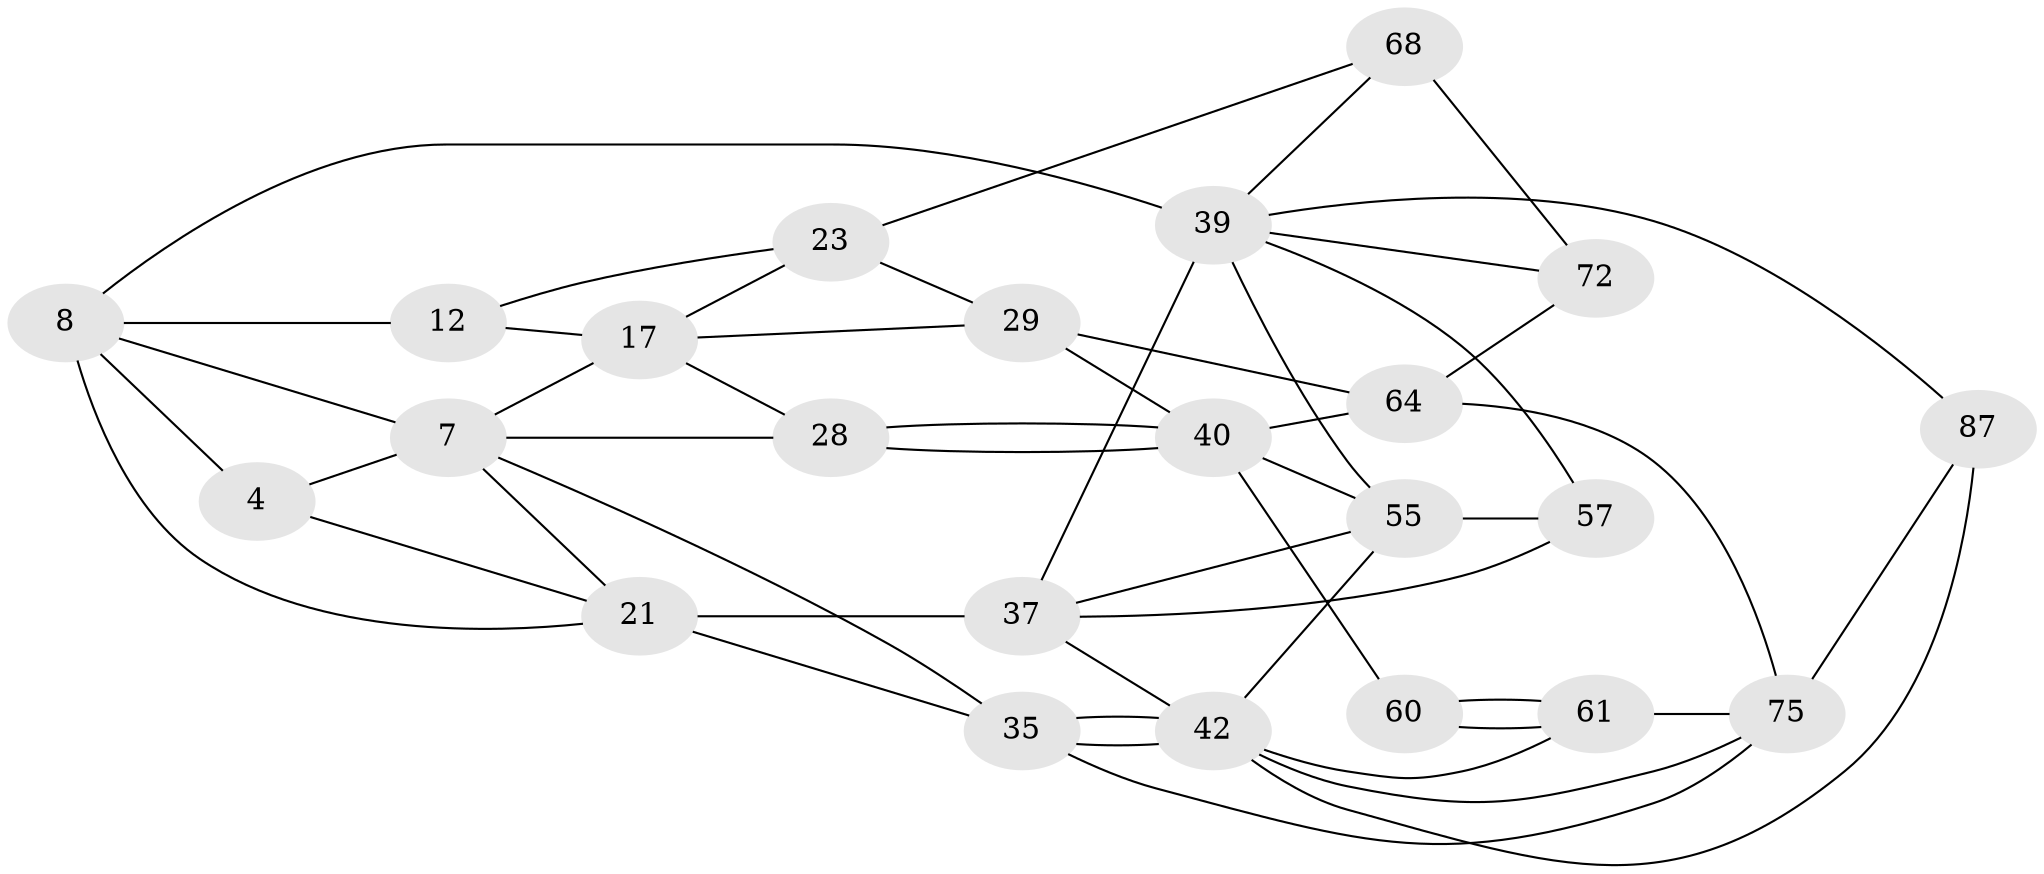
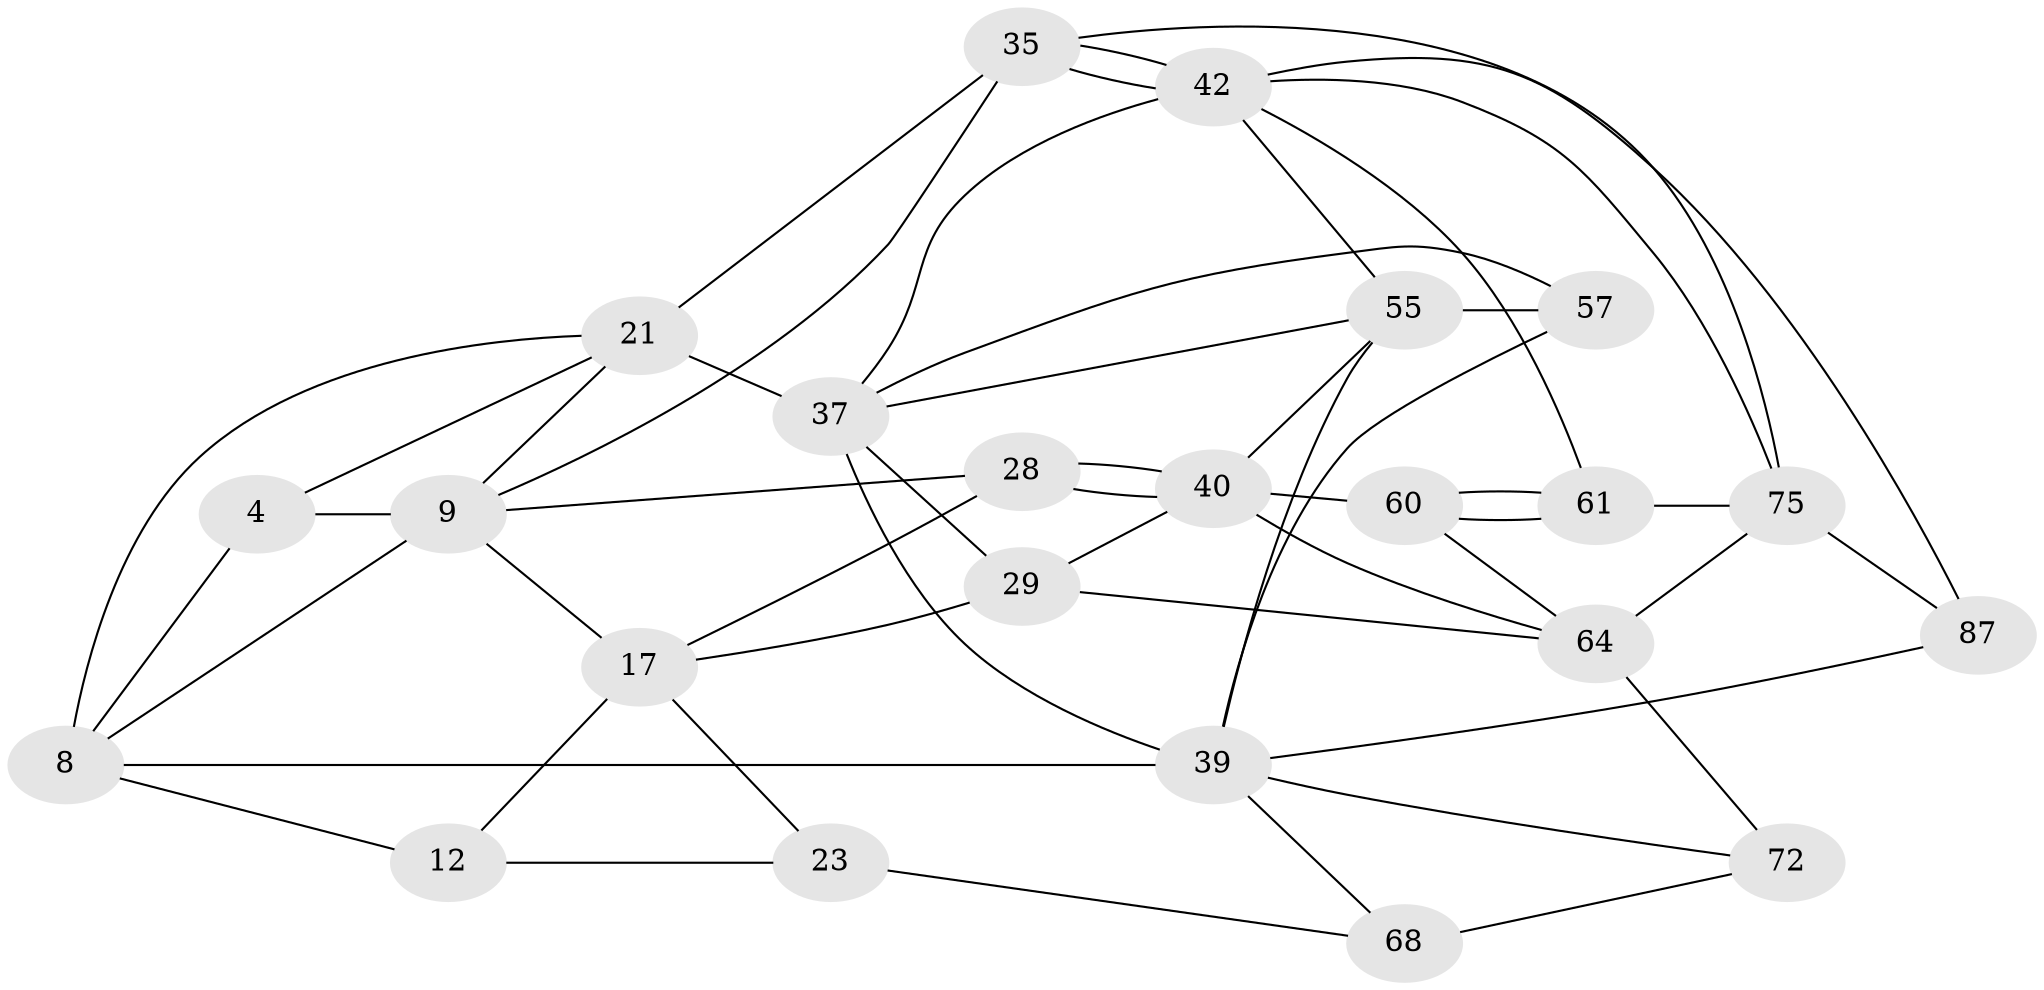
(927, 283) -> (926, 501)
(448, 438) -> (448, 514)
none -> (1500, 575)
